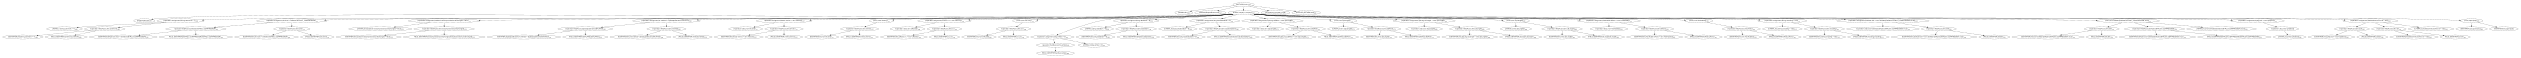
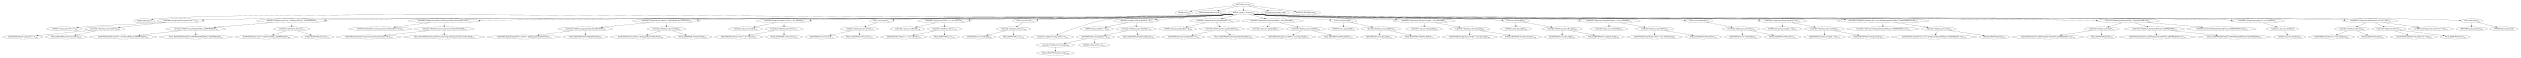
(1054, 41) -> (1076, 41)
(1073, 41) -> (1095, 41)
